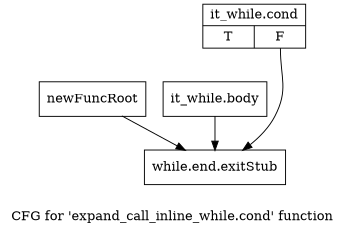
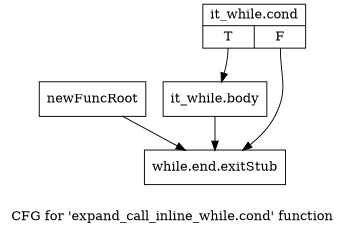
none -> (227, 61)
